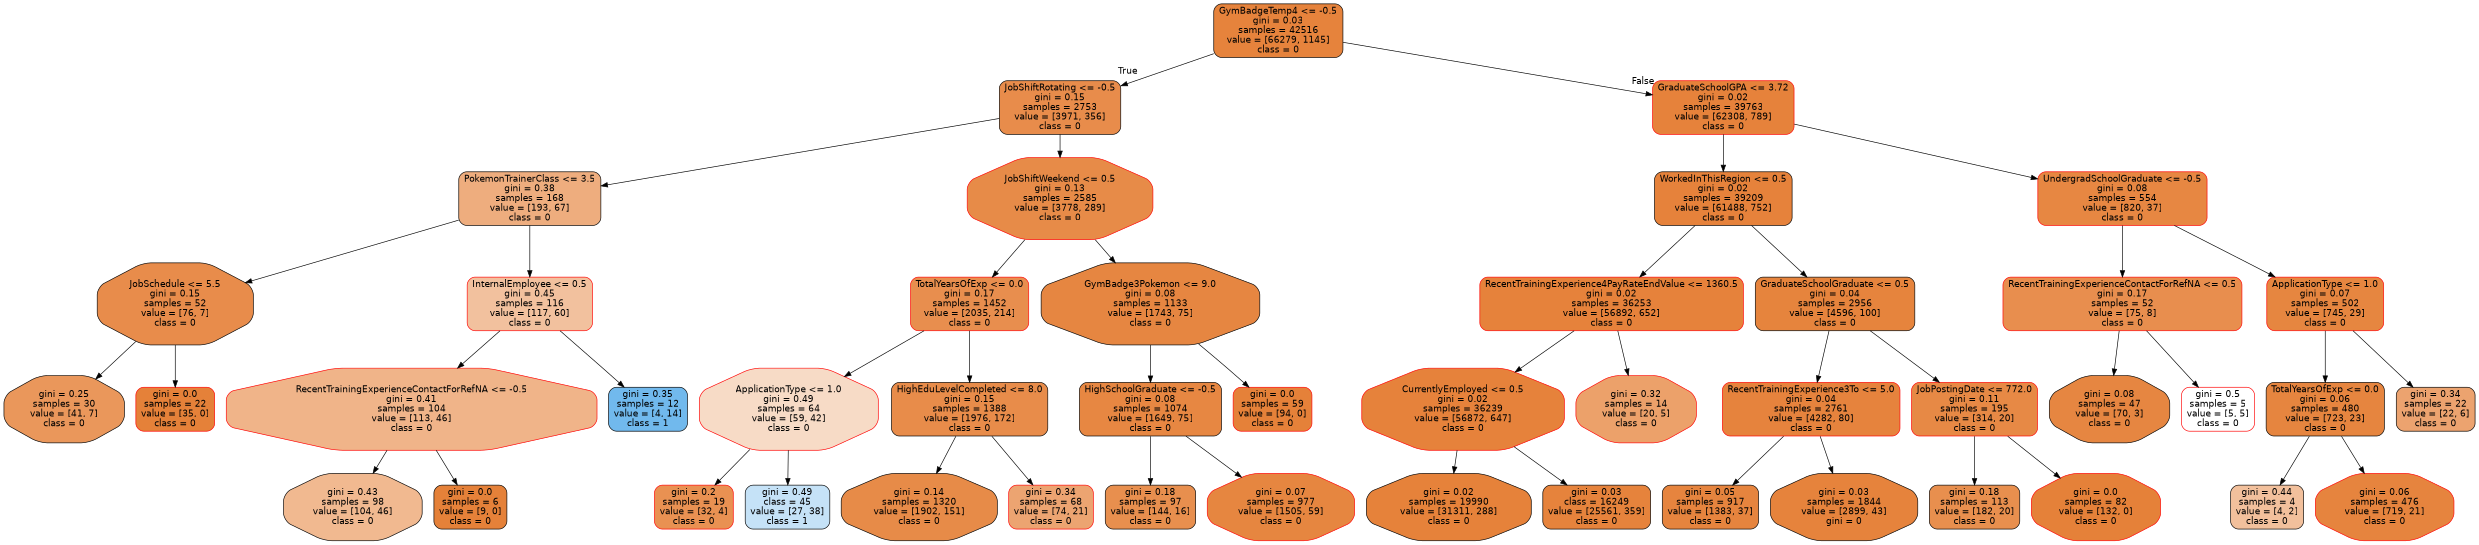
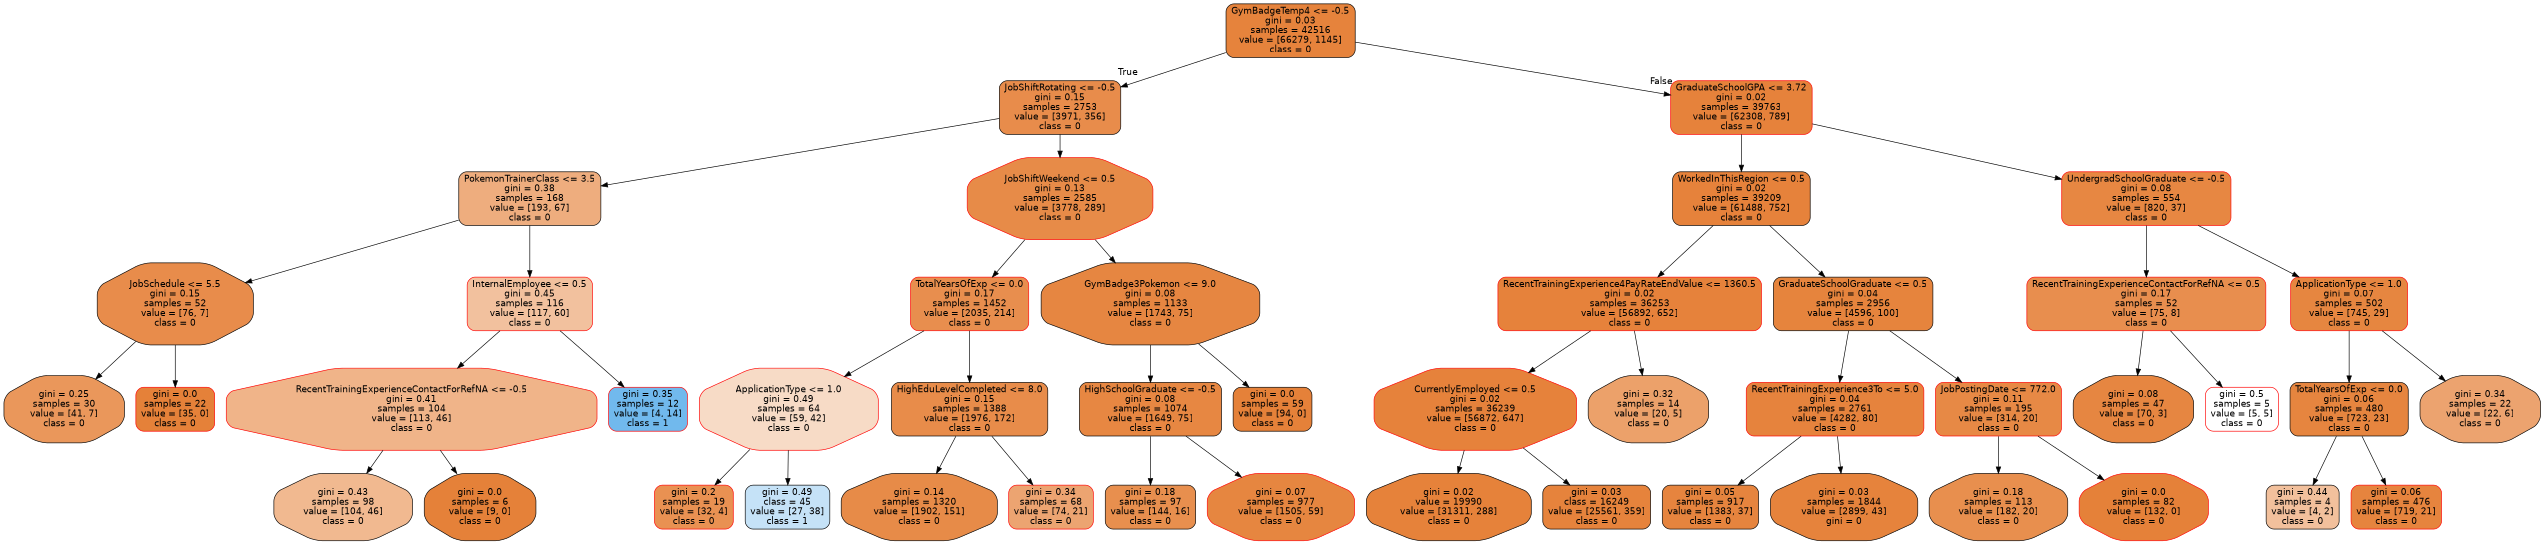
(648, 409) -> (648, 409)
(1273, 409) -> (1273, 409)
(1636, 409) -> (1648, 409)
(2436, 409) -> (2480, 409)
(470, 507) -> (480, 507)
(1449, 507) -> (1449, 507)
(1975, 507) -> (1998, 507)
(2385, 507) -> (2396, 507)
